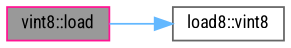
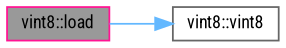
(228, 24) -> (226, 24)
